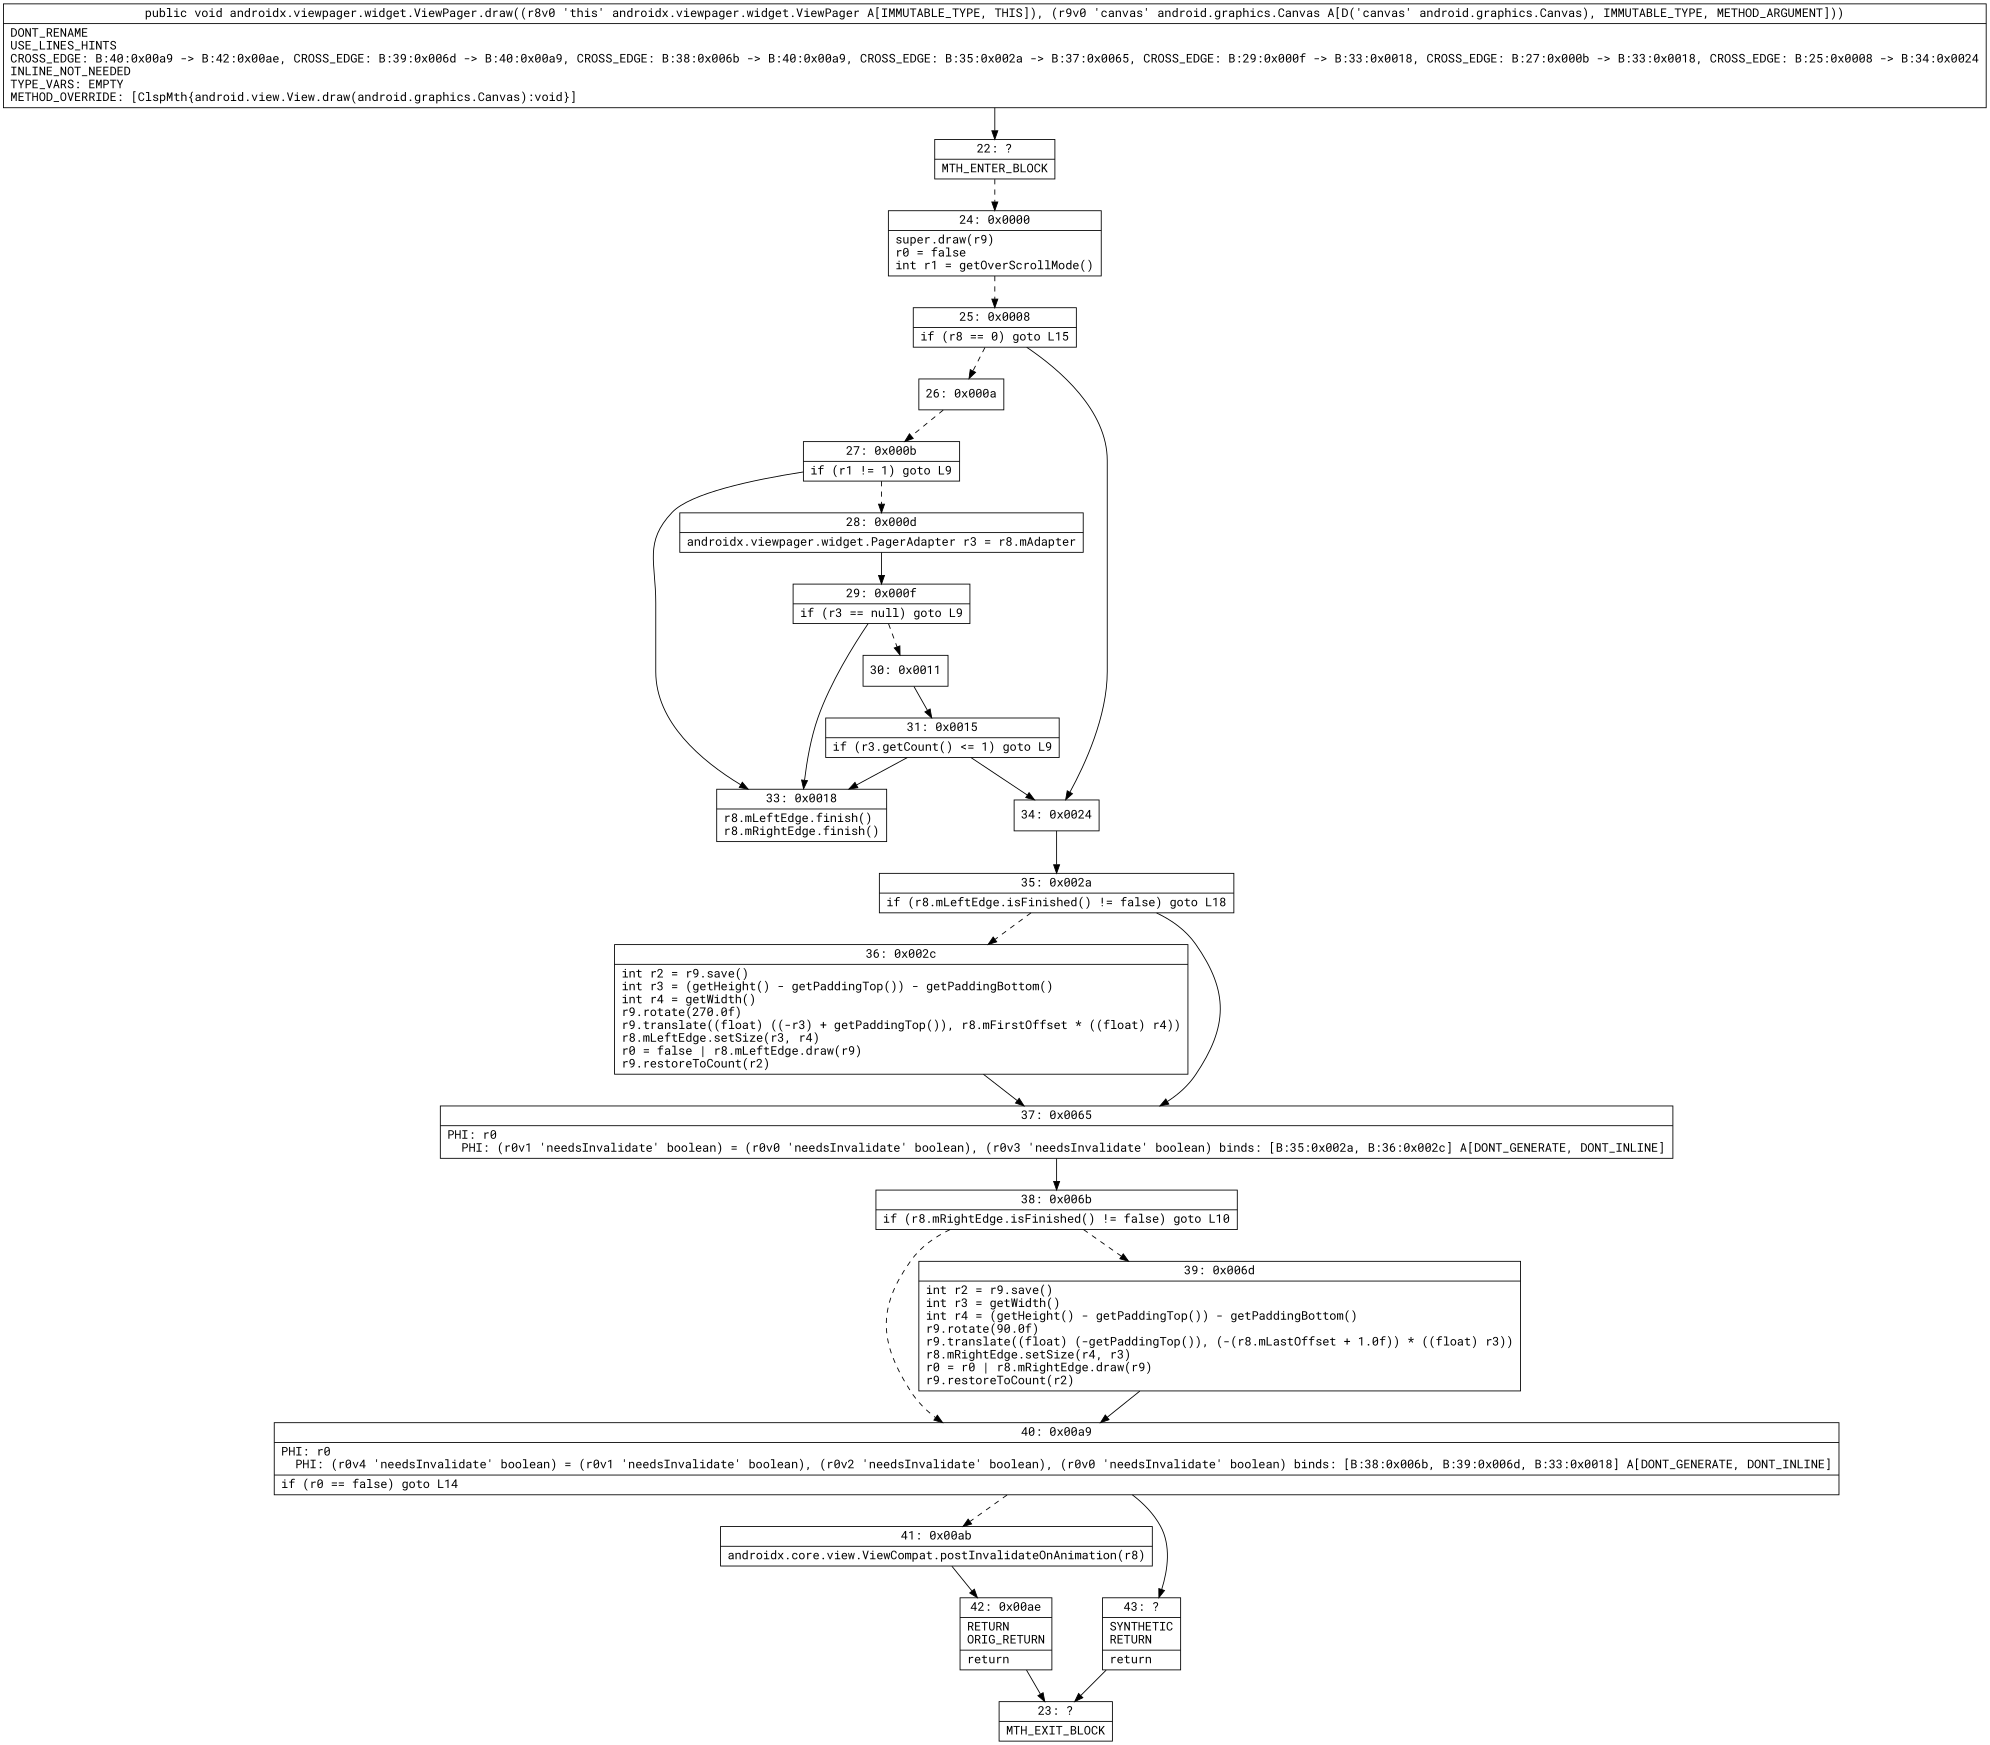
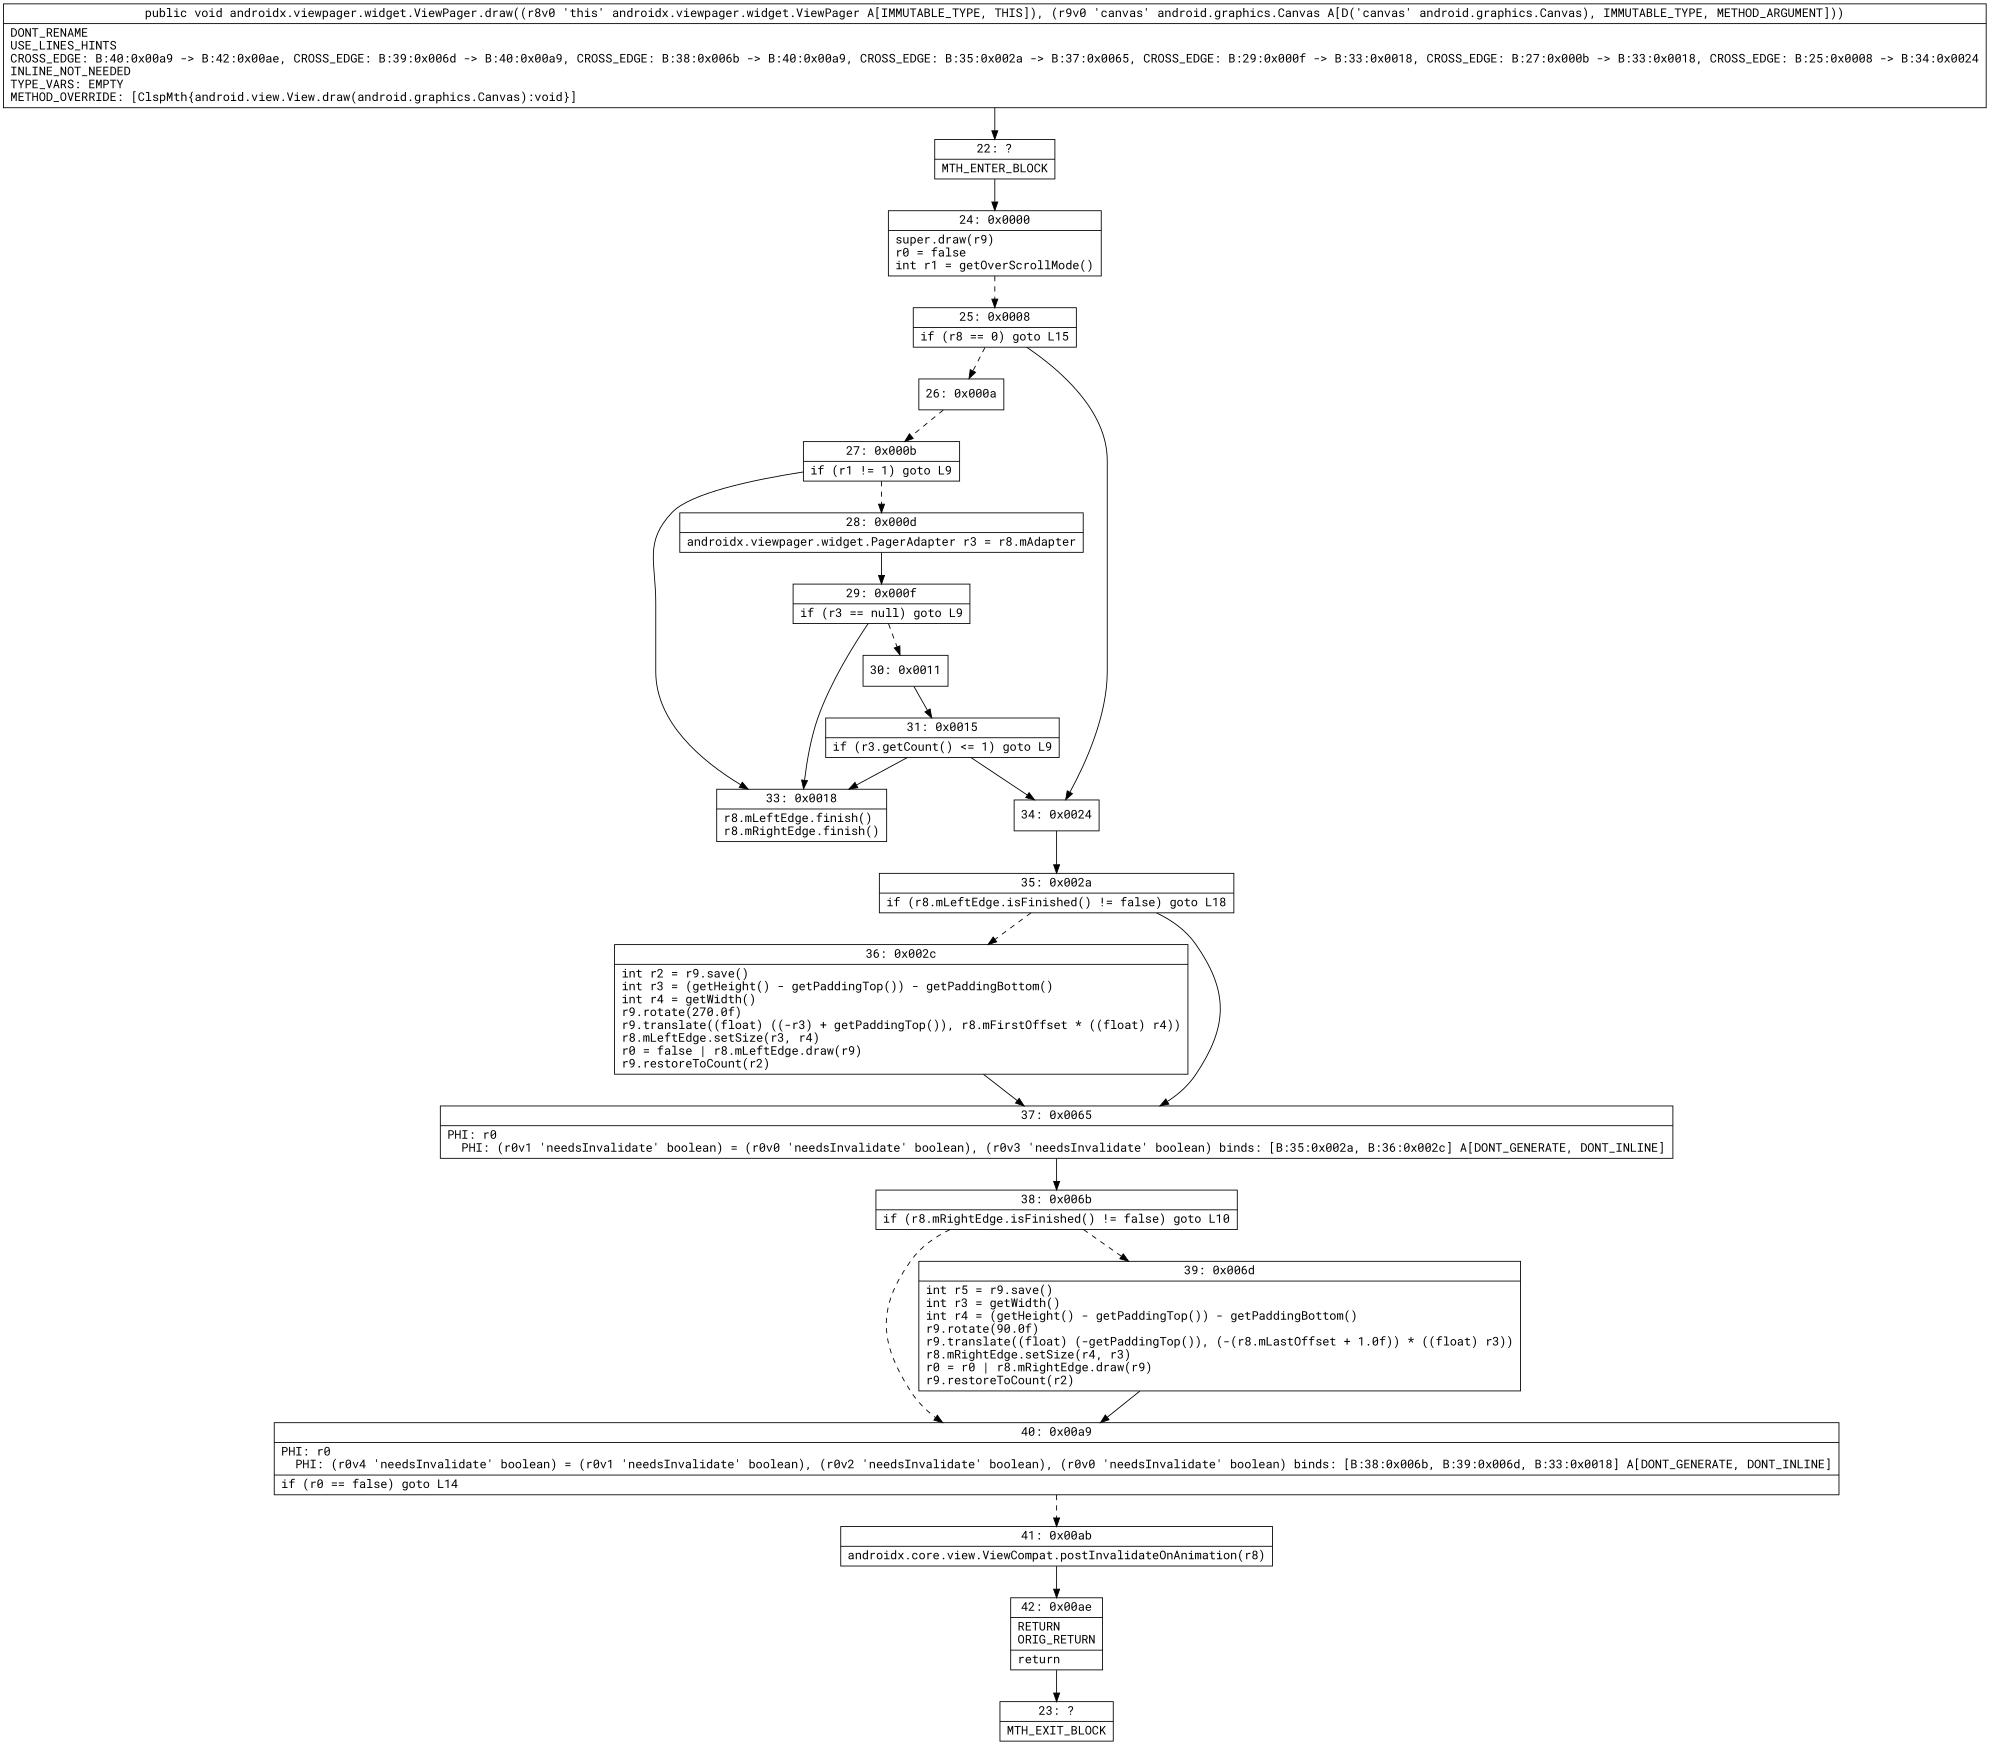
(995, 190) -> (995, 190)
(990, 1291) -> (990, 1291)
(1142, 1634) -> none
